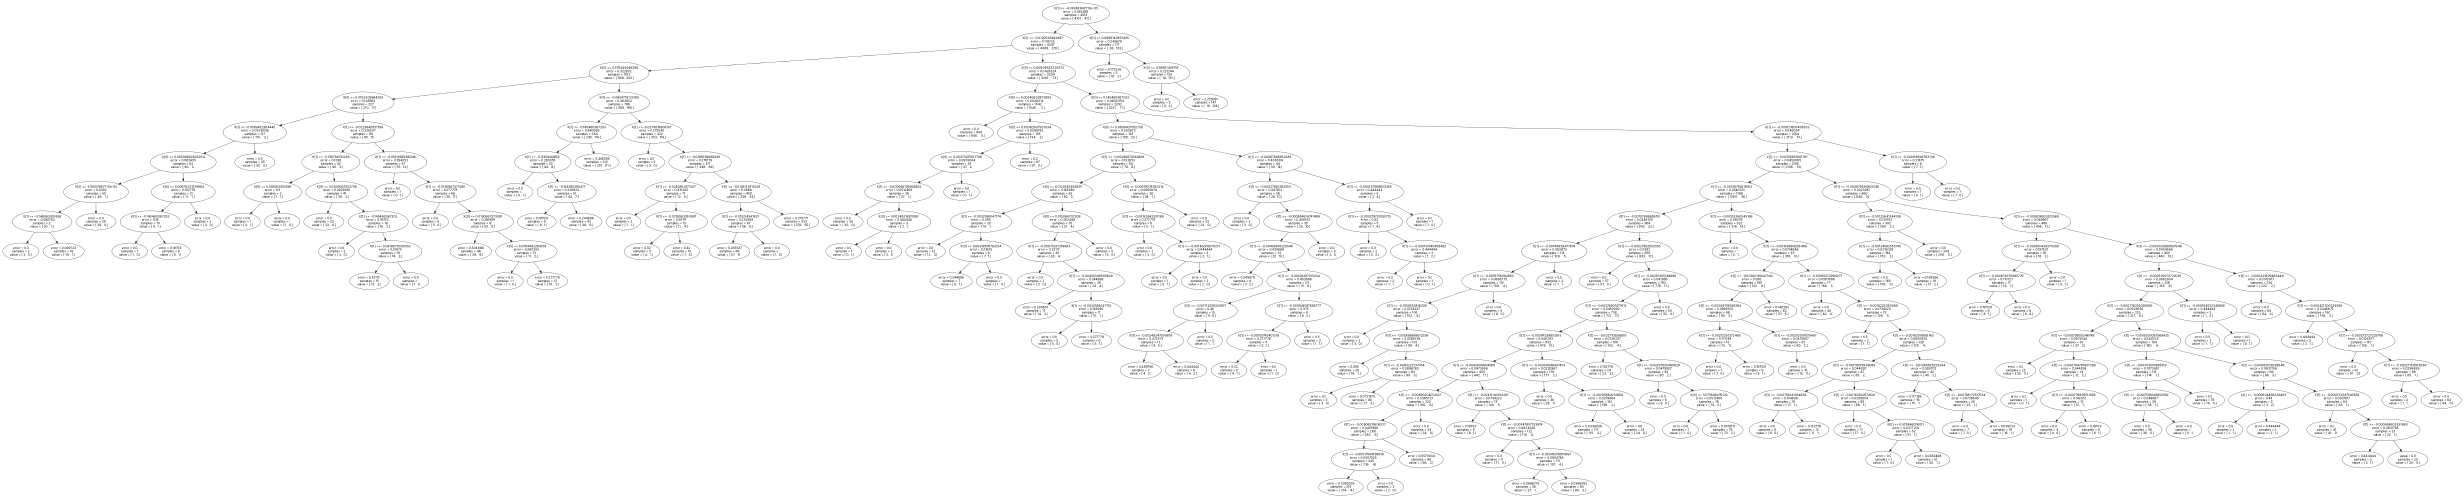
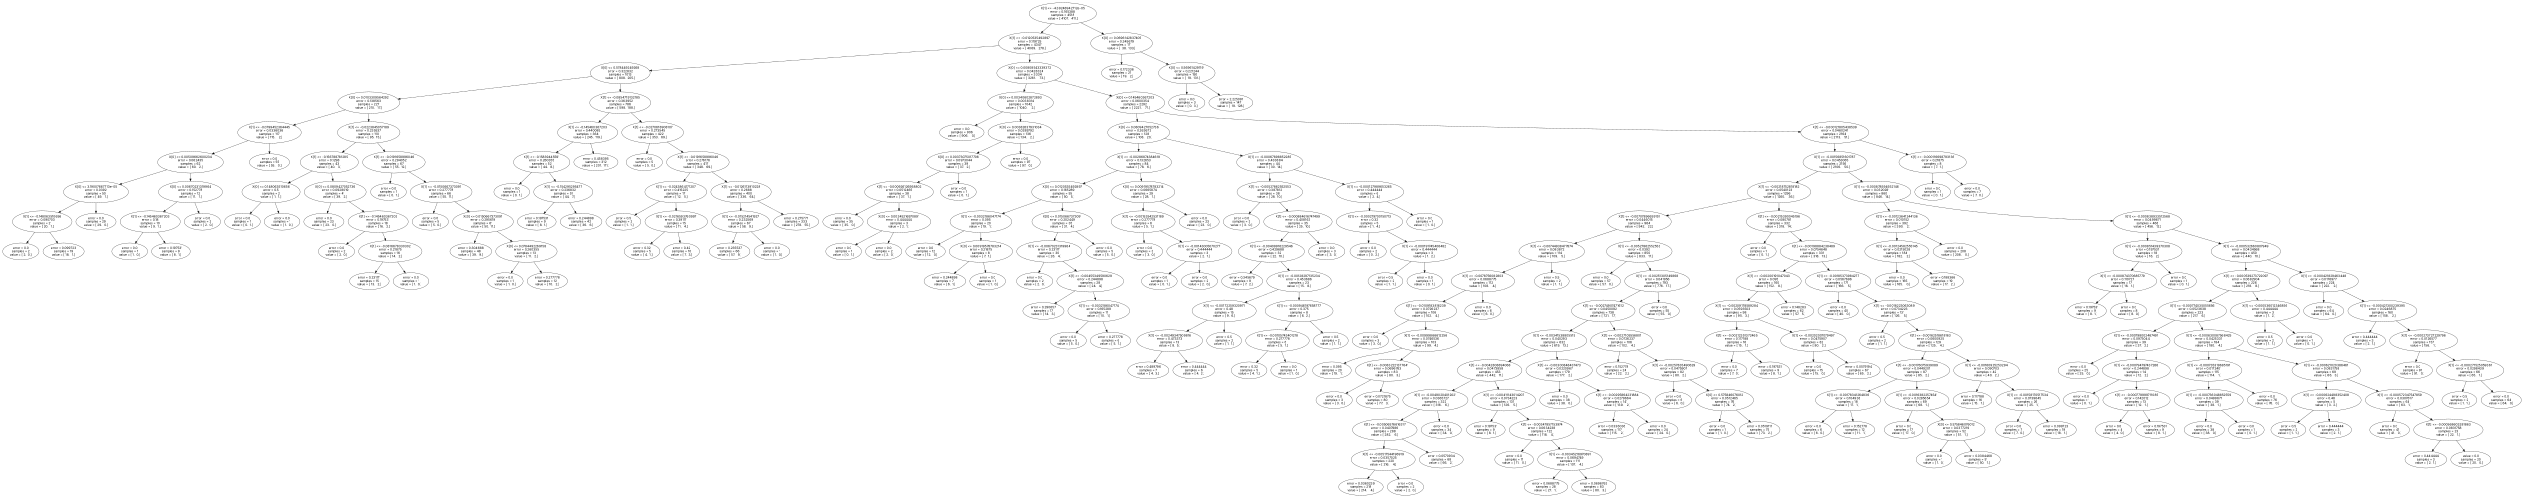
none -> (1859, 370)
